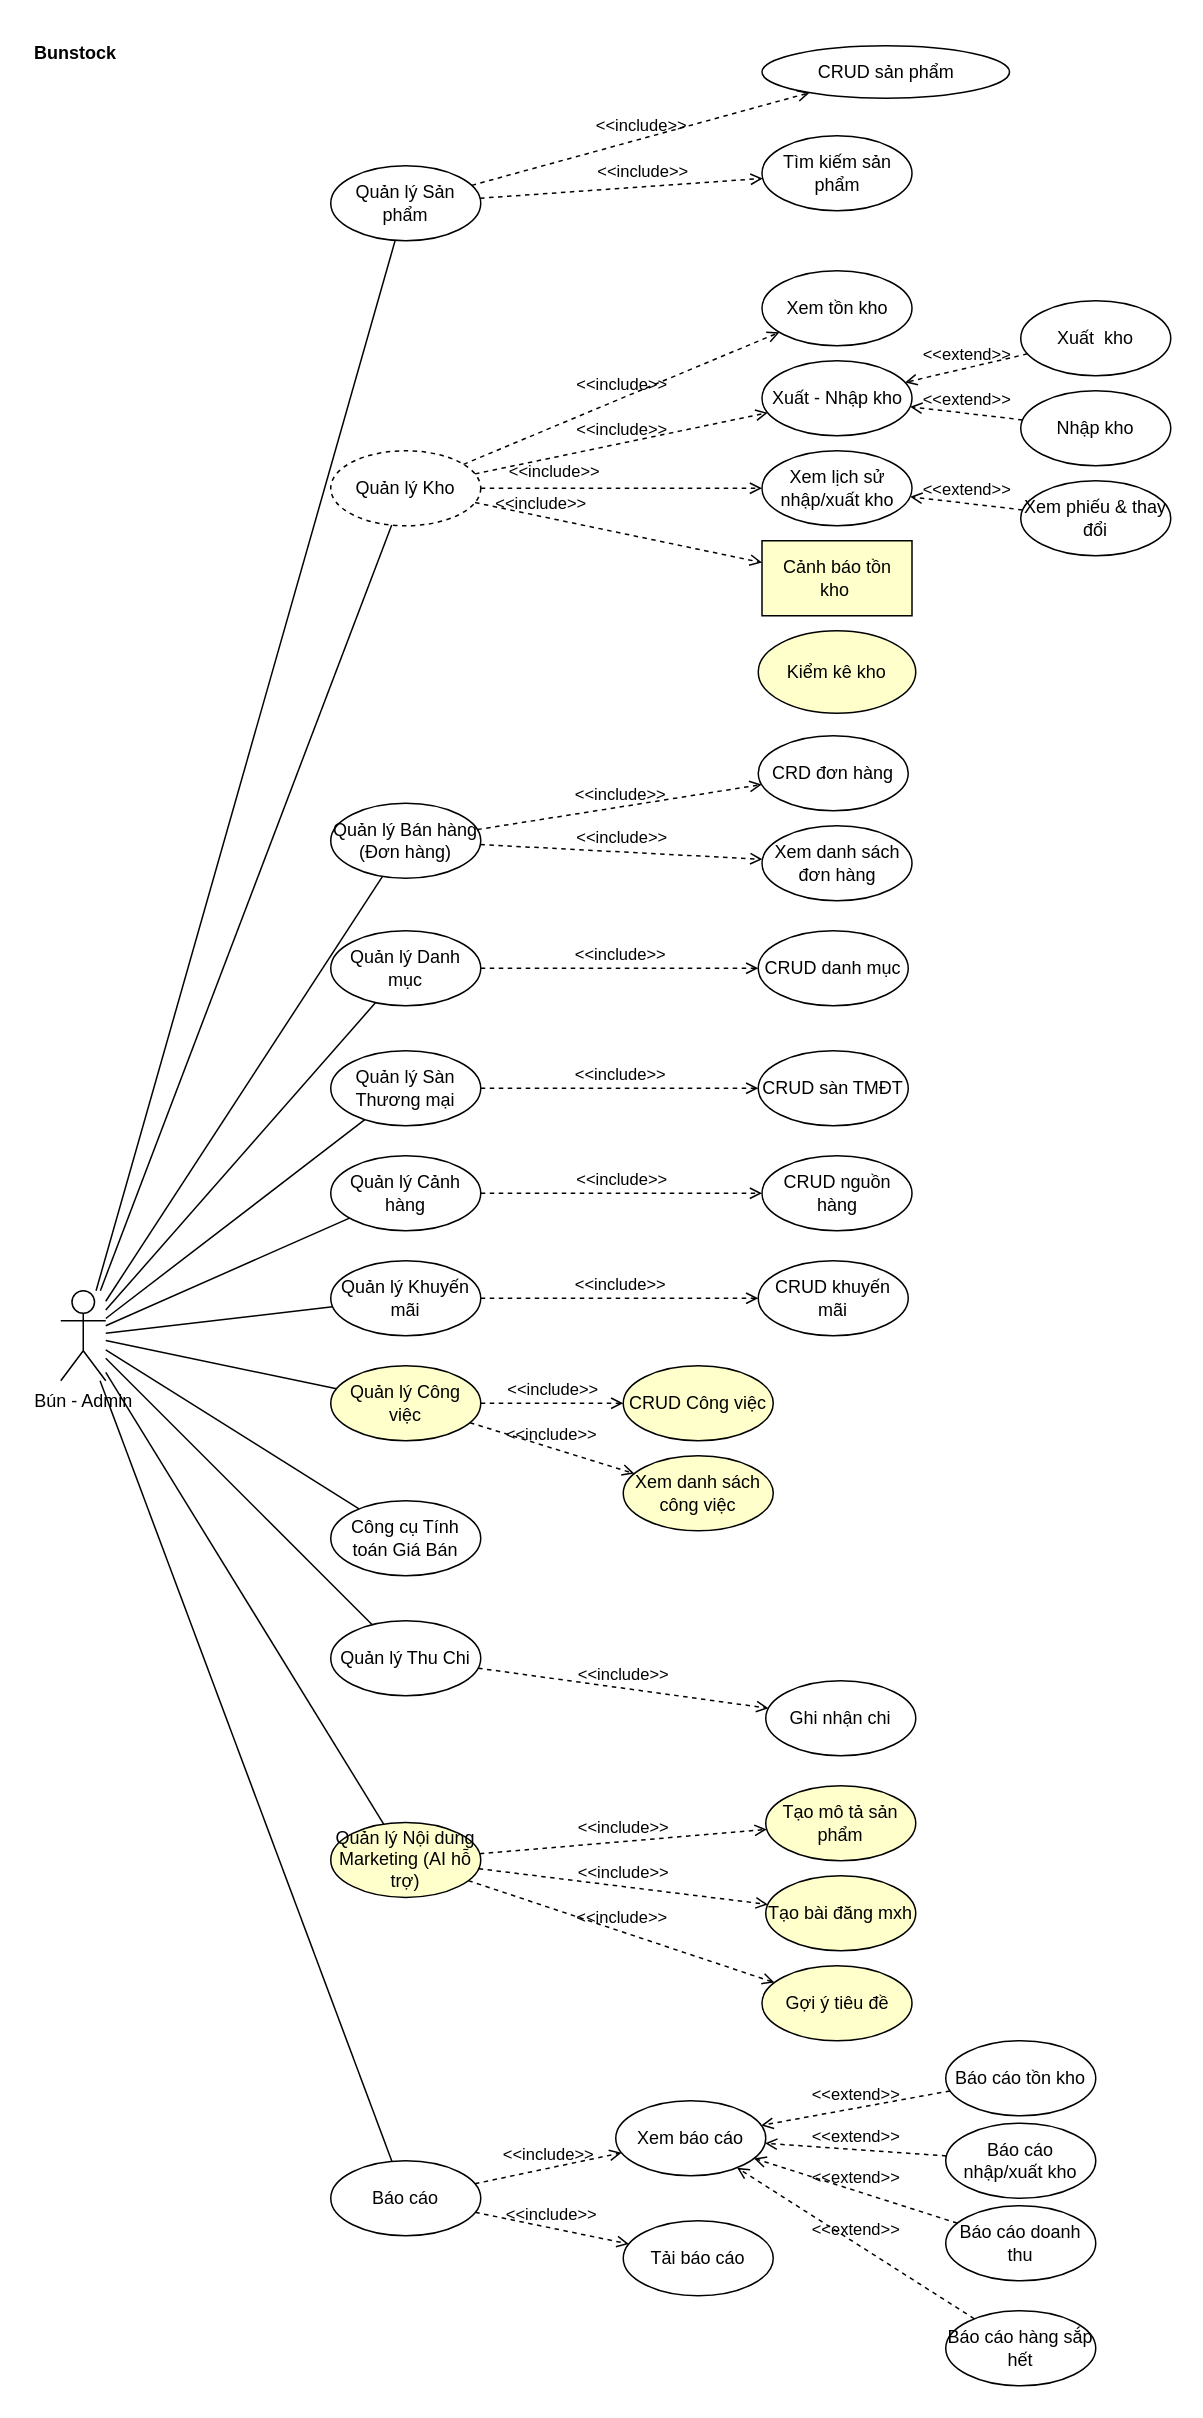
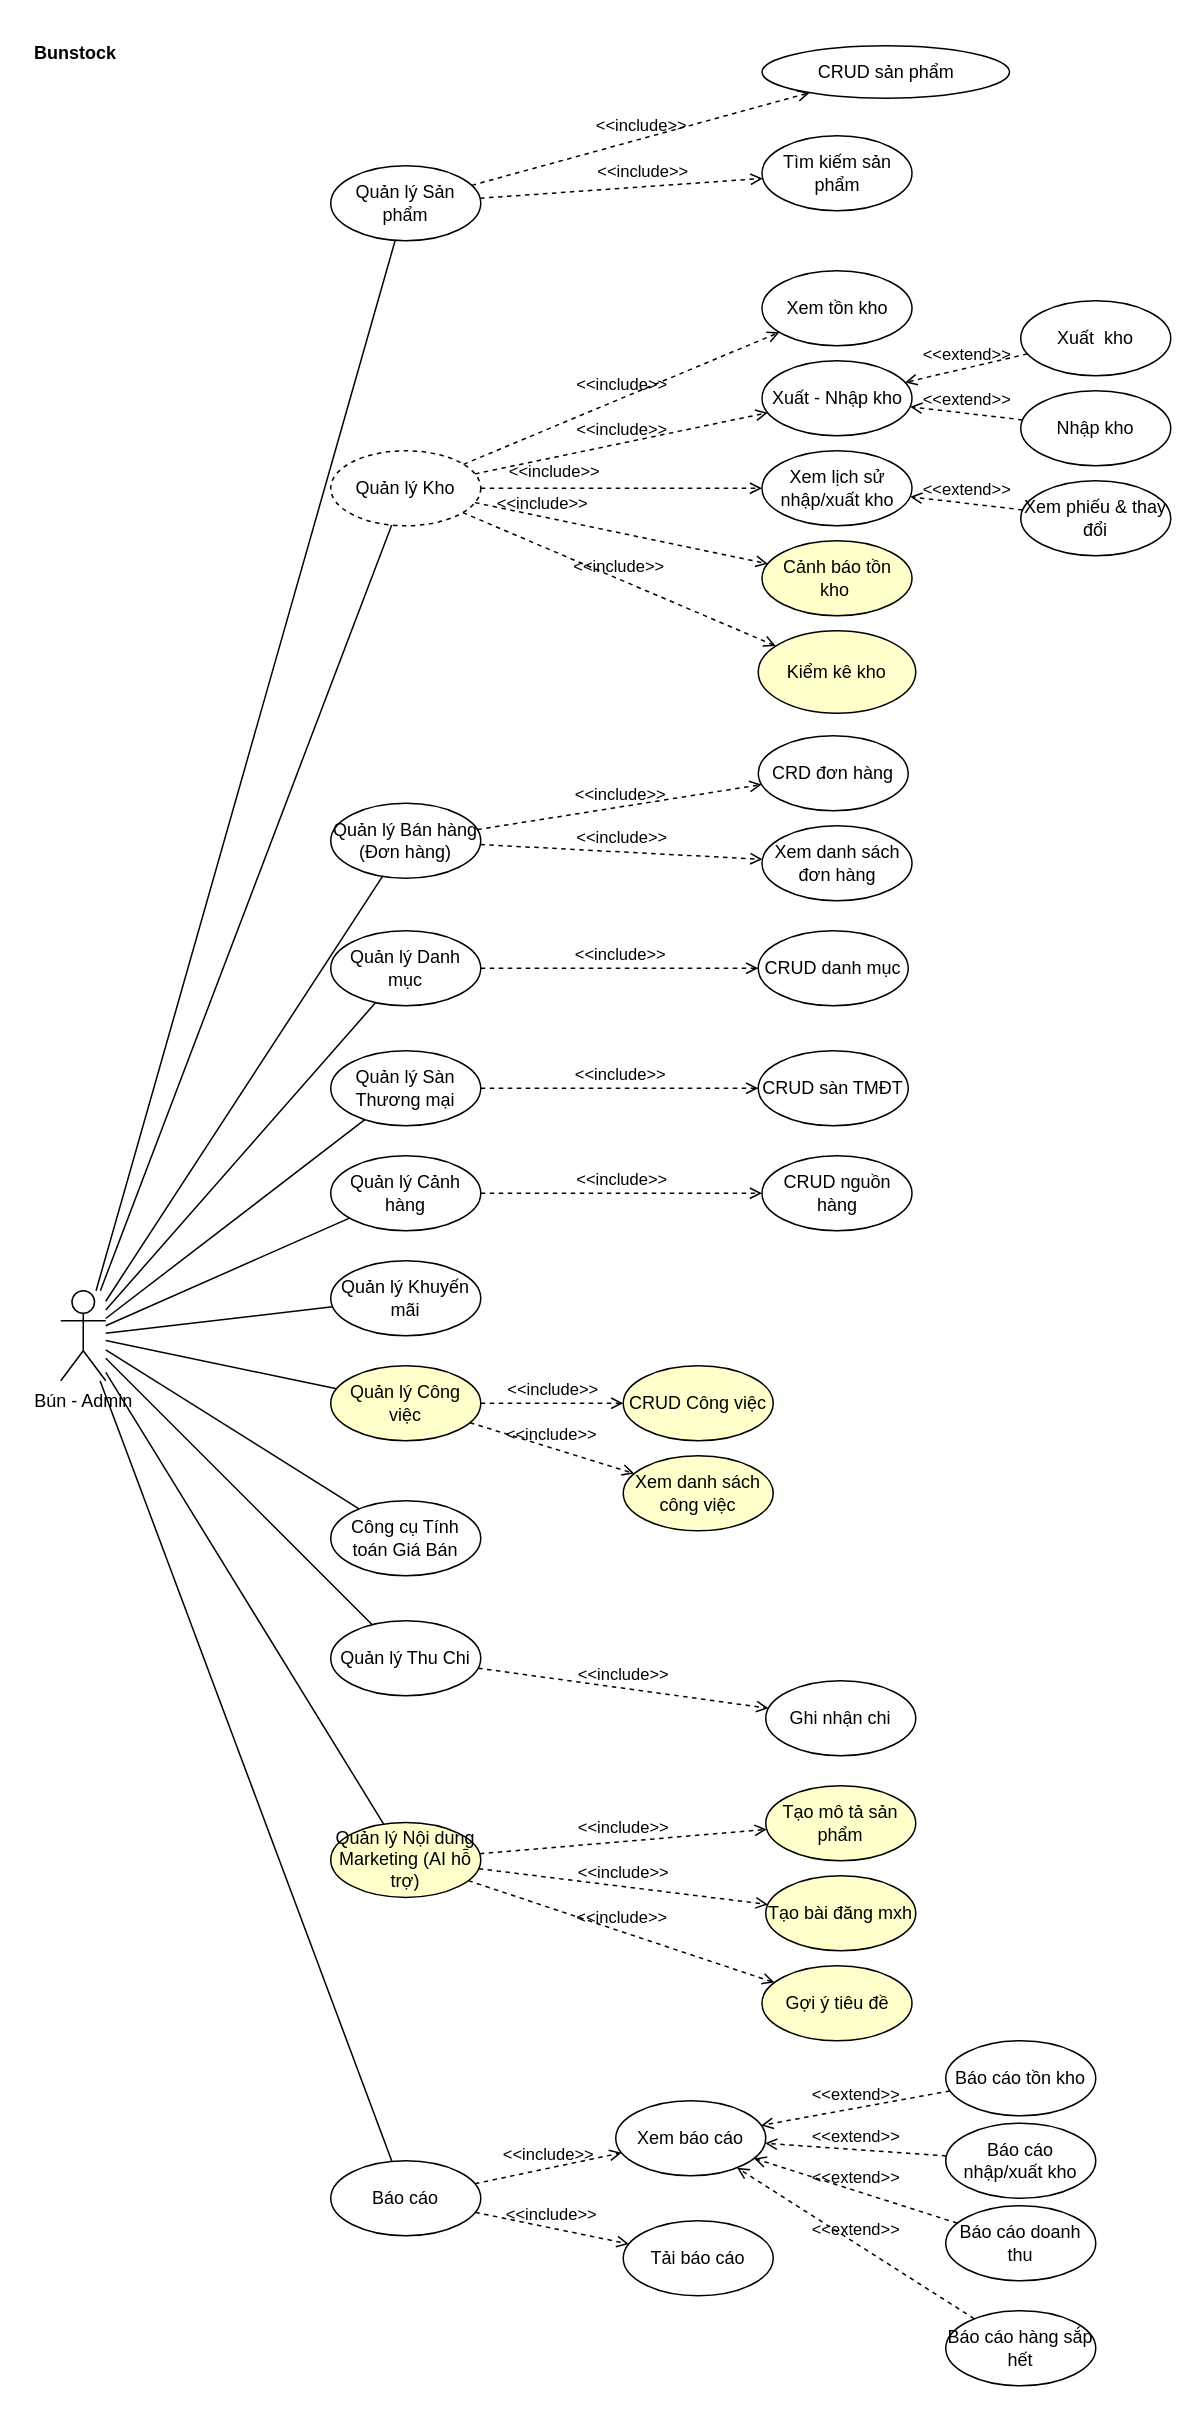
(837, 578) -> (837, 578)
none -> (618, 579)
(618, 1298) -> none
(833, 1298) -> none
